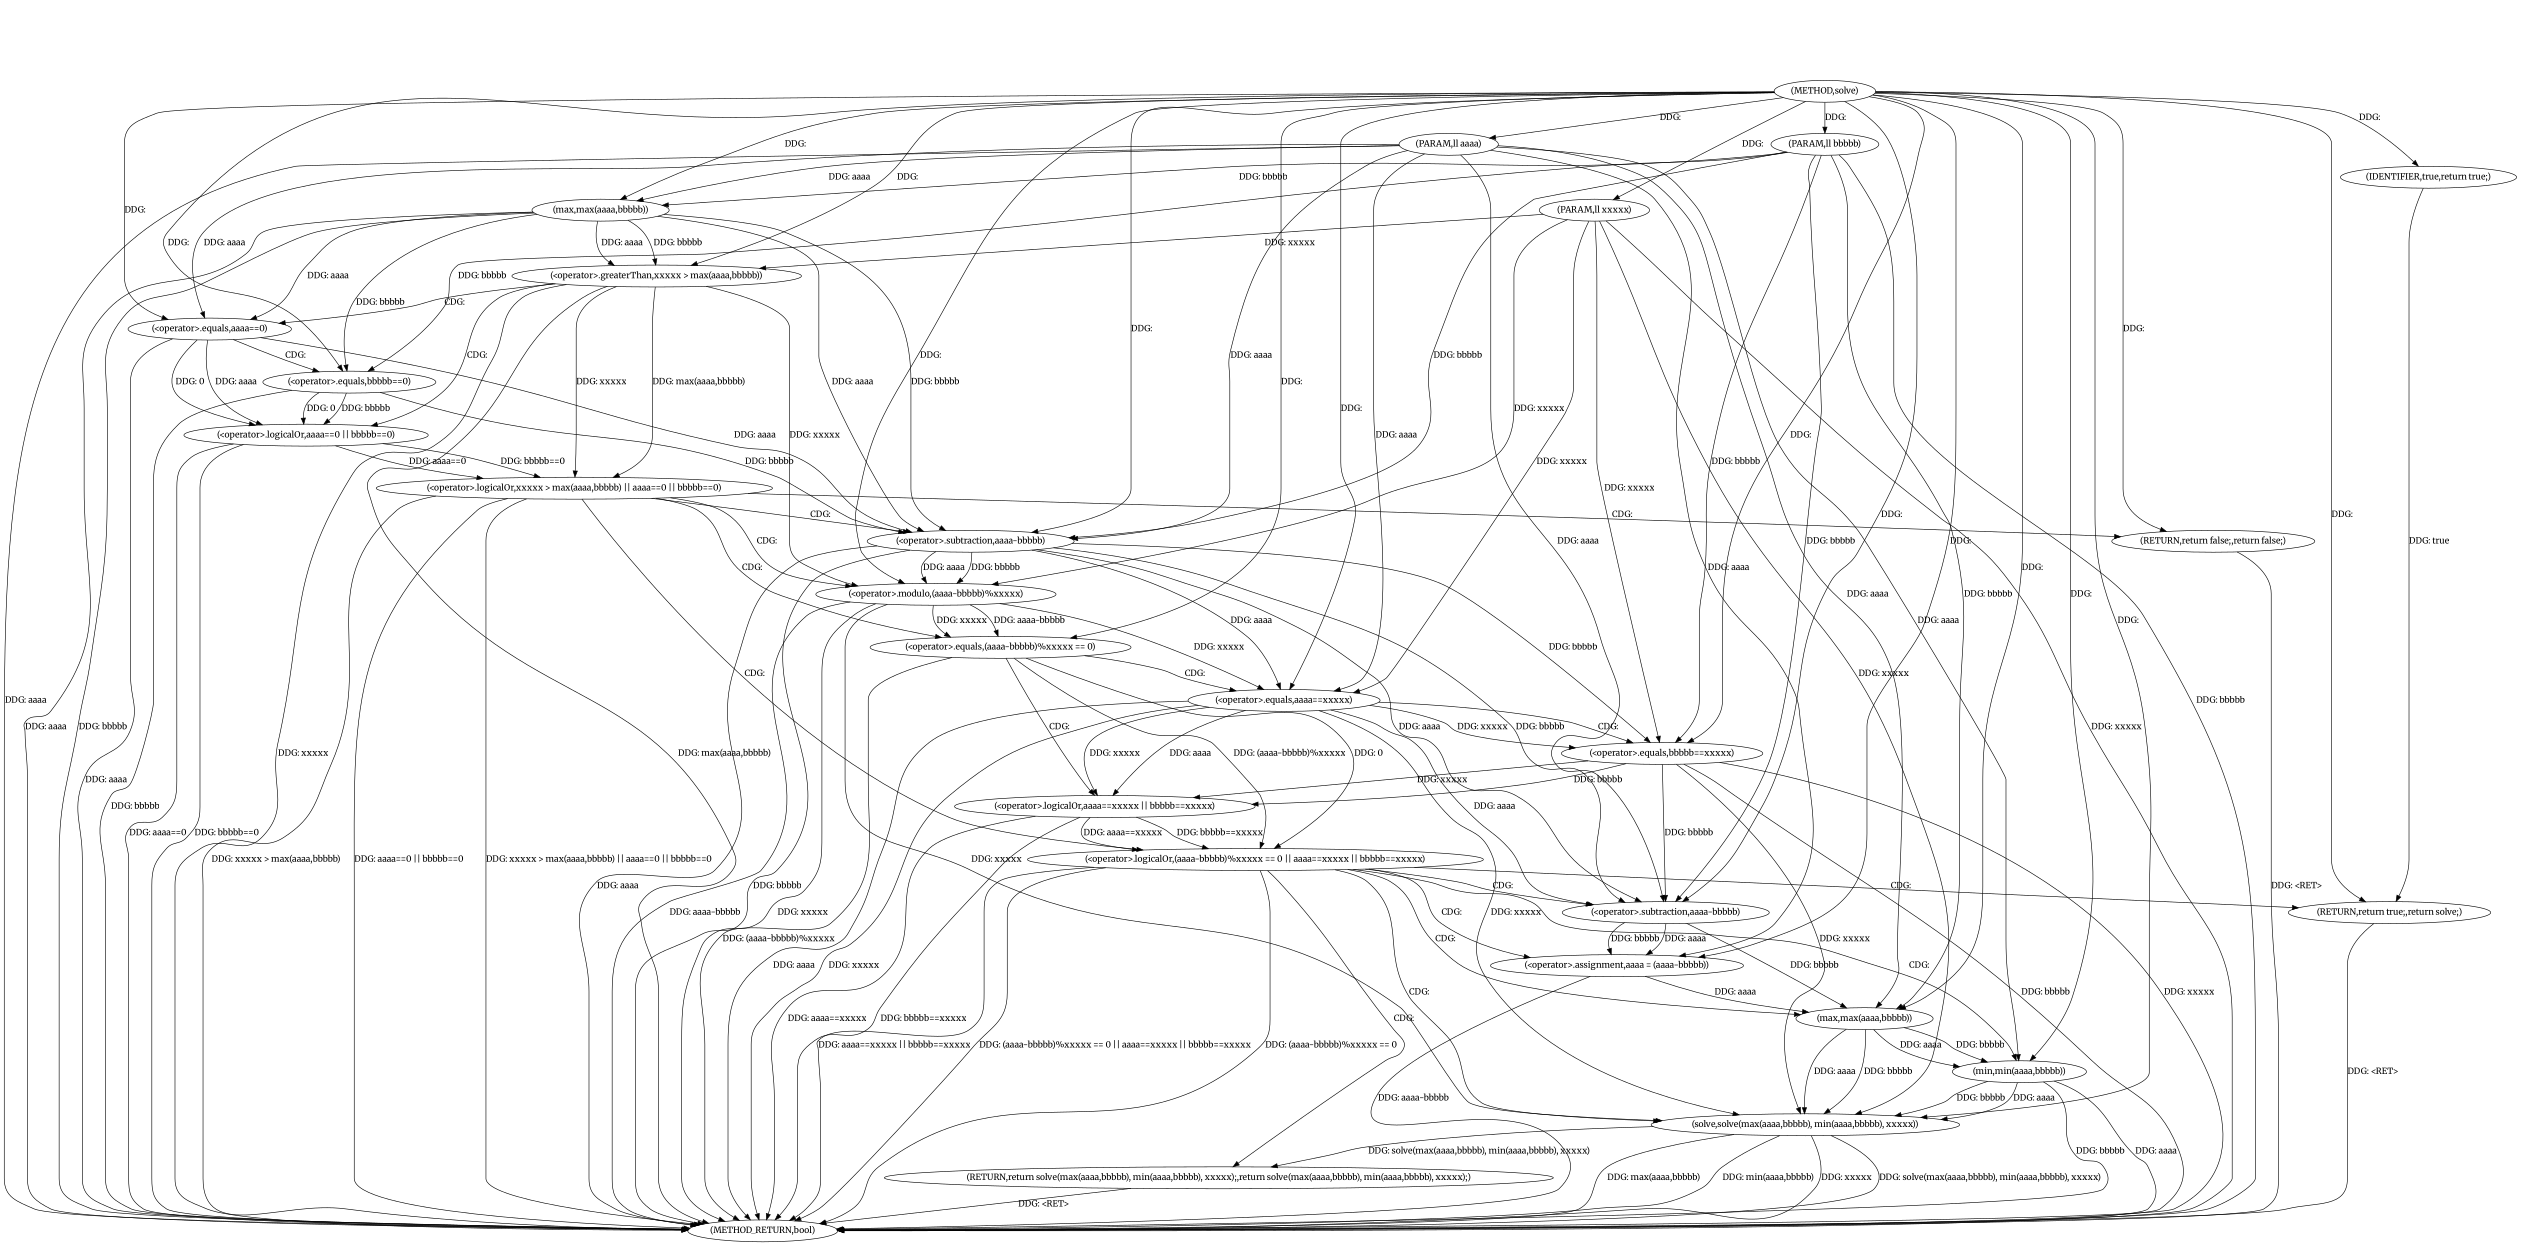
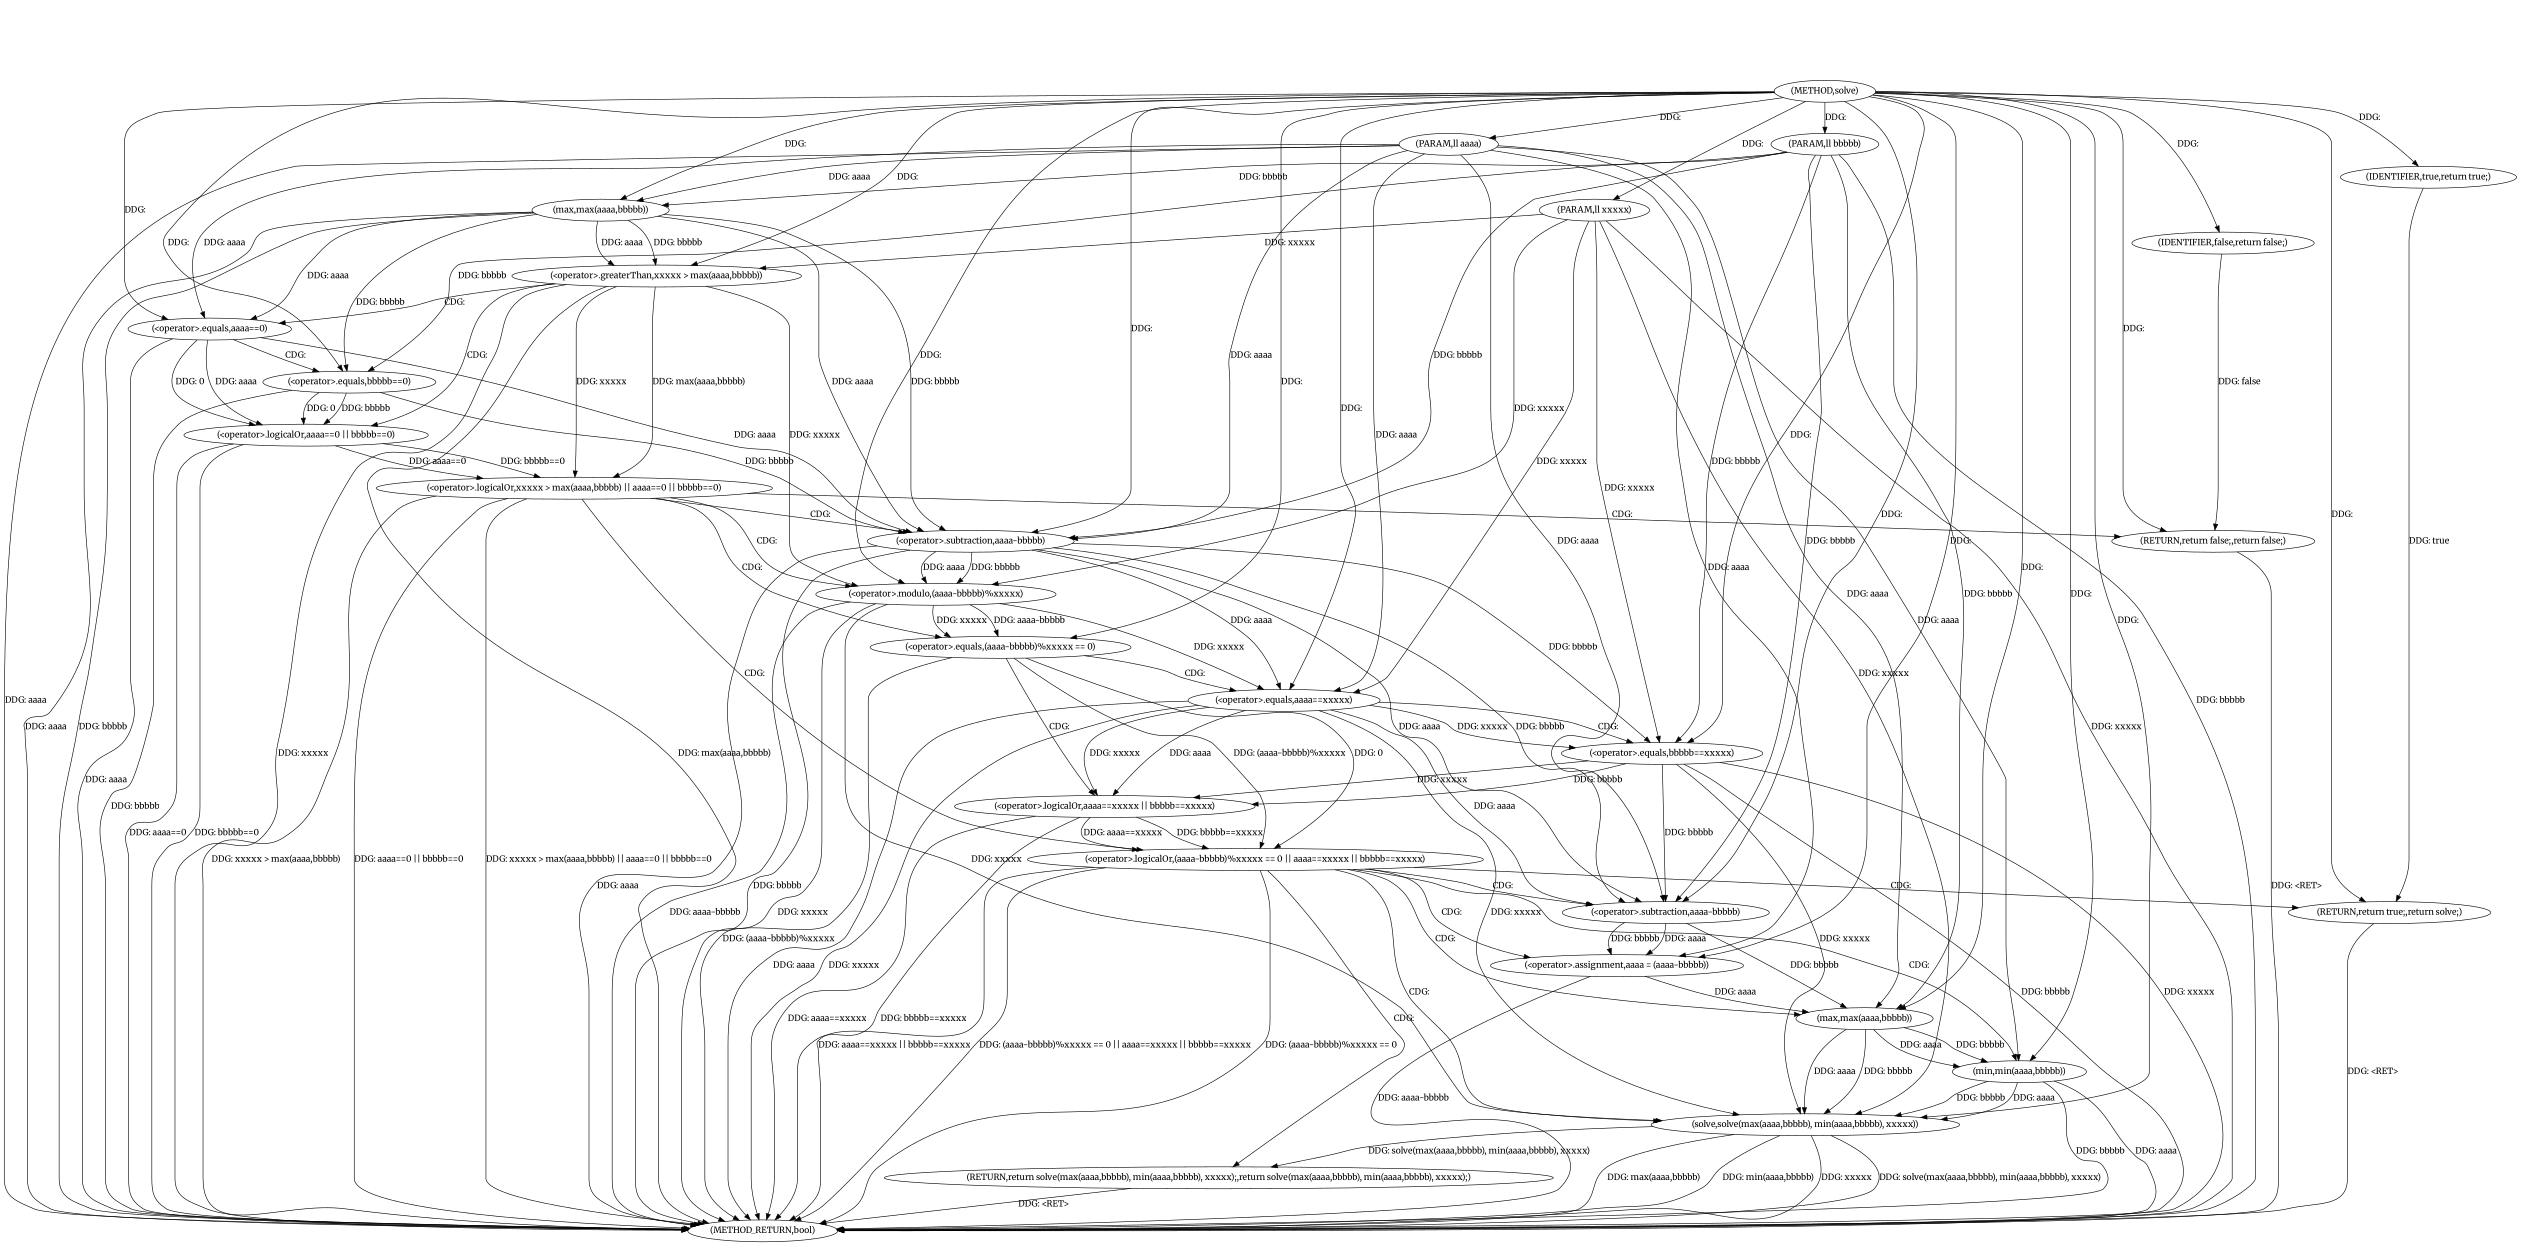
none -> (2223, 243)
